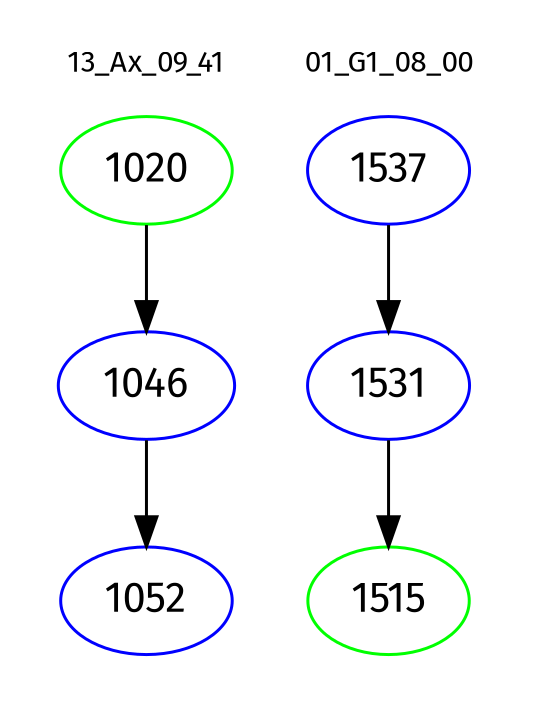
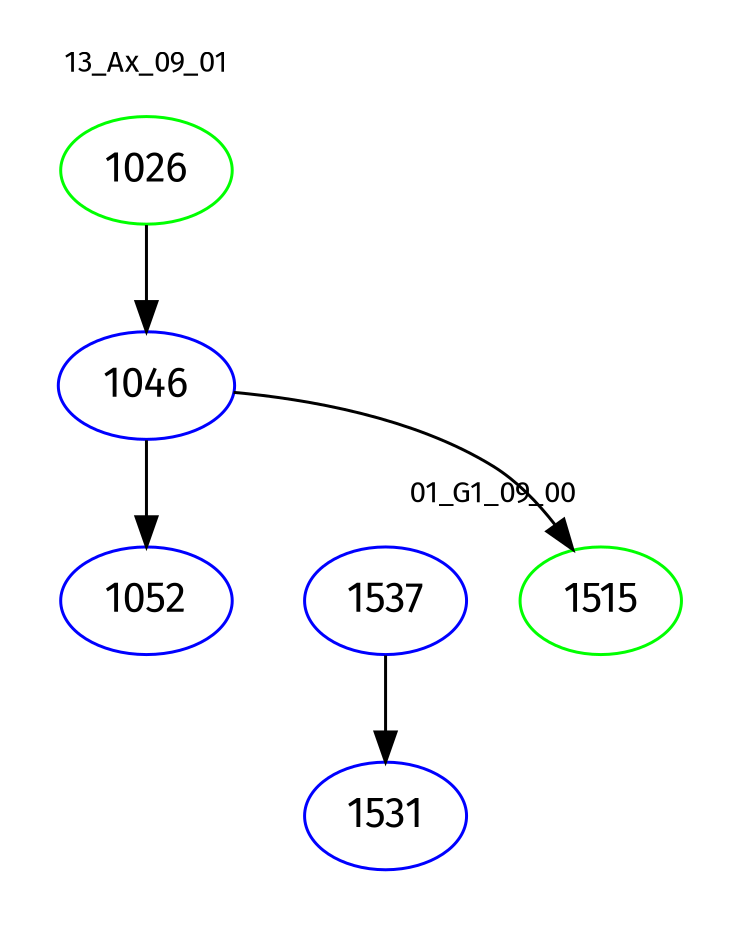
(146, 64) -> (146, 64)
(390, 64) -> (493, 495)
(146, 170) -> (146, 170)
(389, 479) -> (408, 428)
